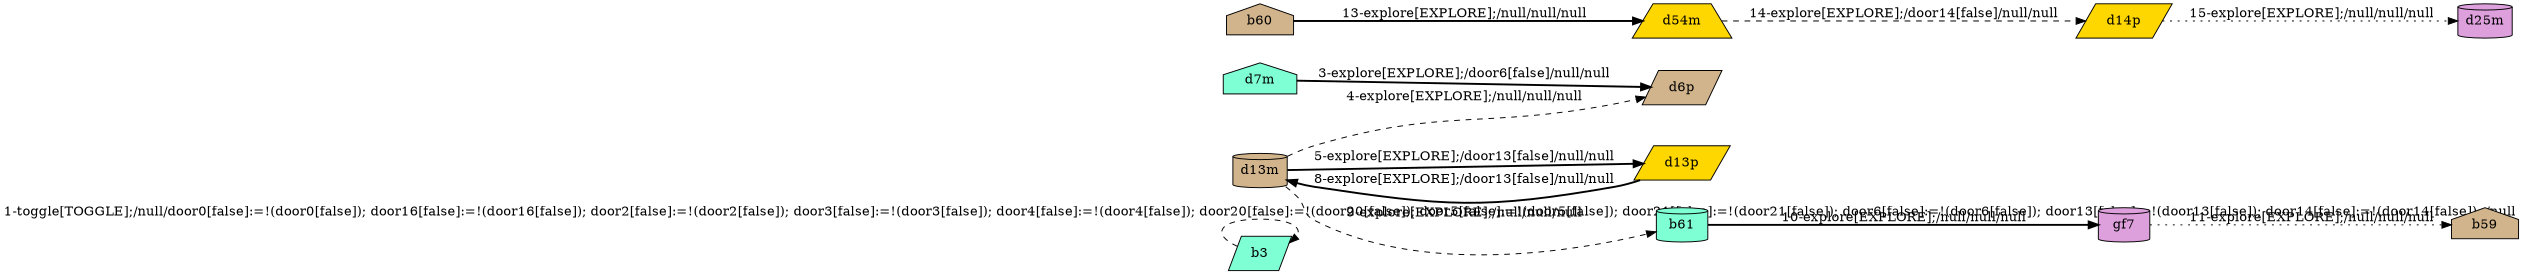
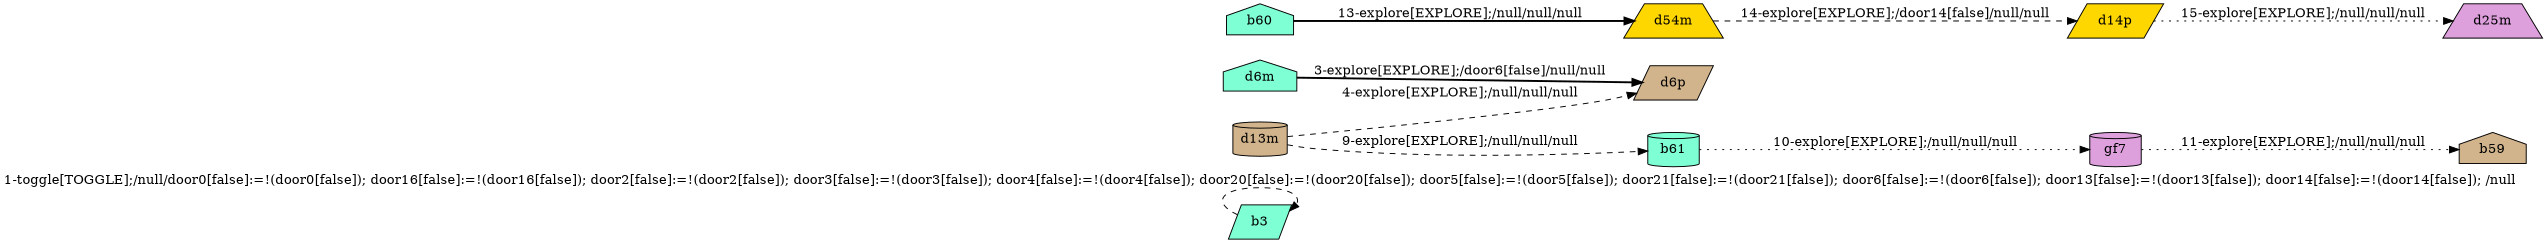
(1260, 21) -> (1260, 21)
(2485, 21) -> (2493, 21)
(1260, 80) -> (1260, 77)
(1682, 163) -> none
(1898, 225) -> (1890, 150)
